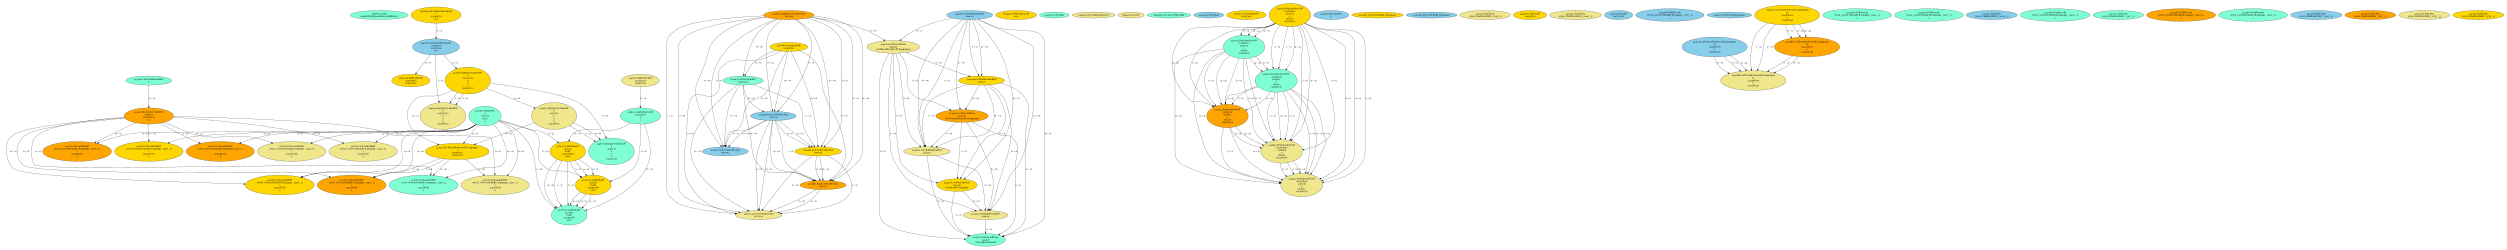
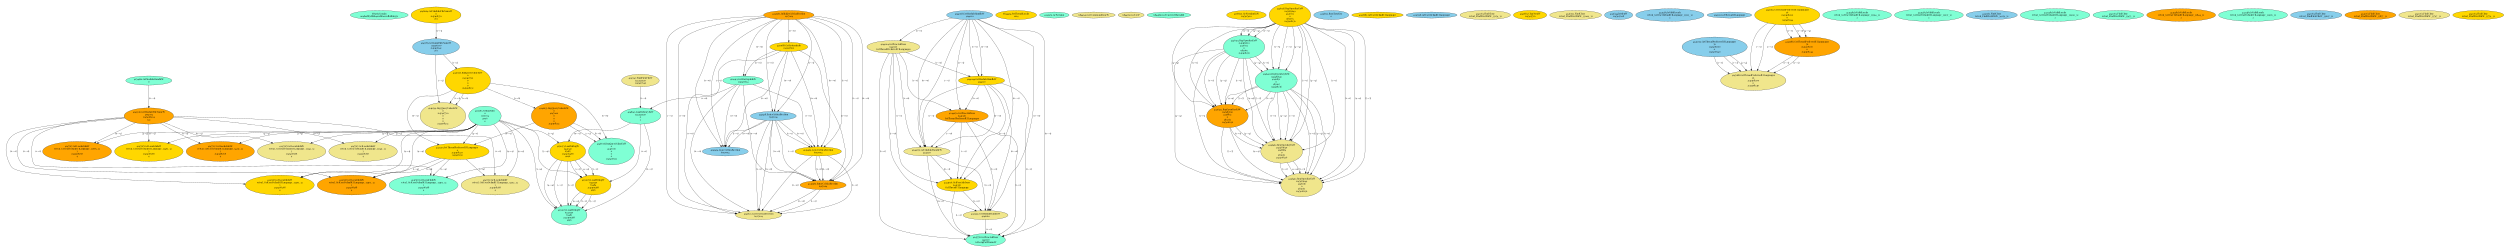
(1209, 15) -> none
(850, 25) -> (789, 30)
(411, 81) -> none
(749, 101) -> (694, 98)
(149, 116) -> (149, 116)
(554, 116) -> (554, 116)
none -> (941, 167)
